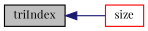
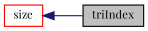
(91, 16) -> (68, 16)
